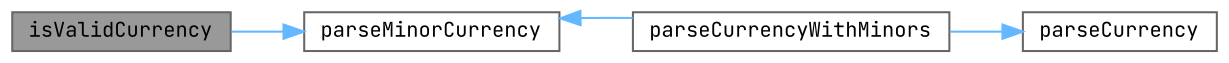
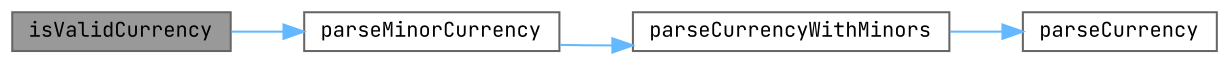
(607, 18) -> (586, 45)
